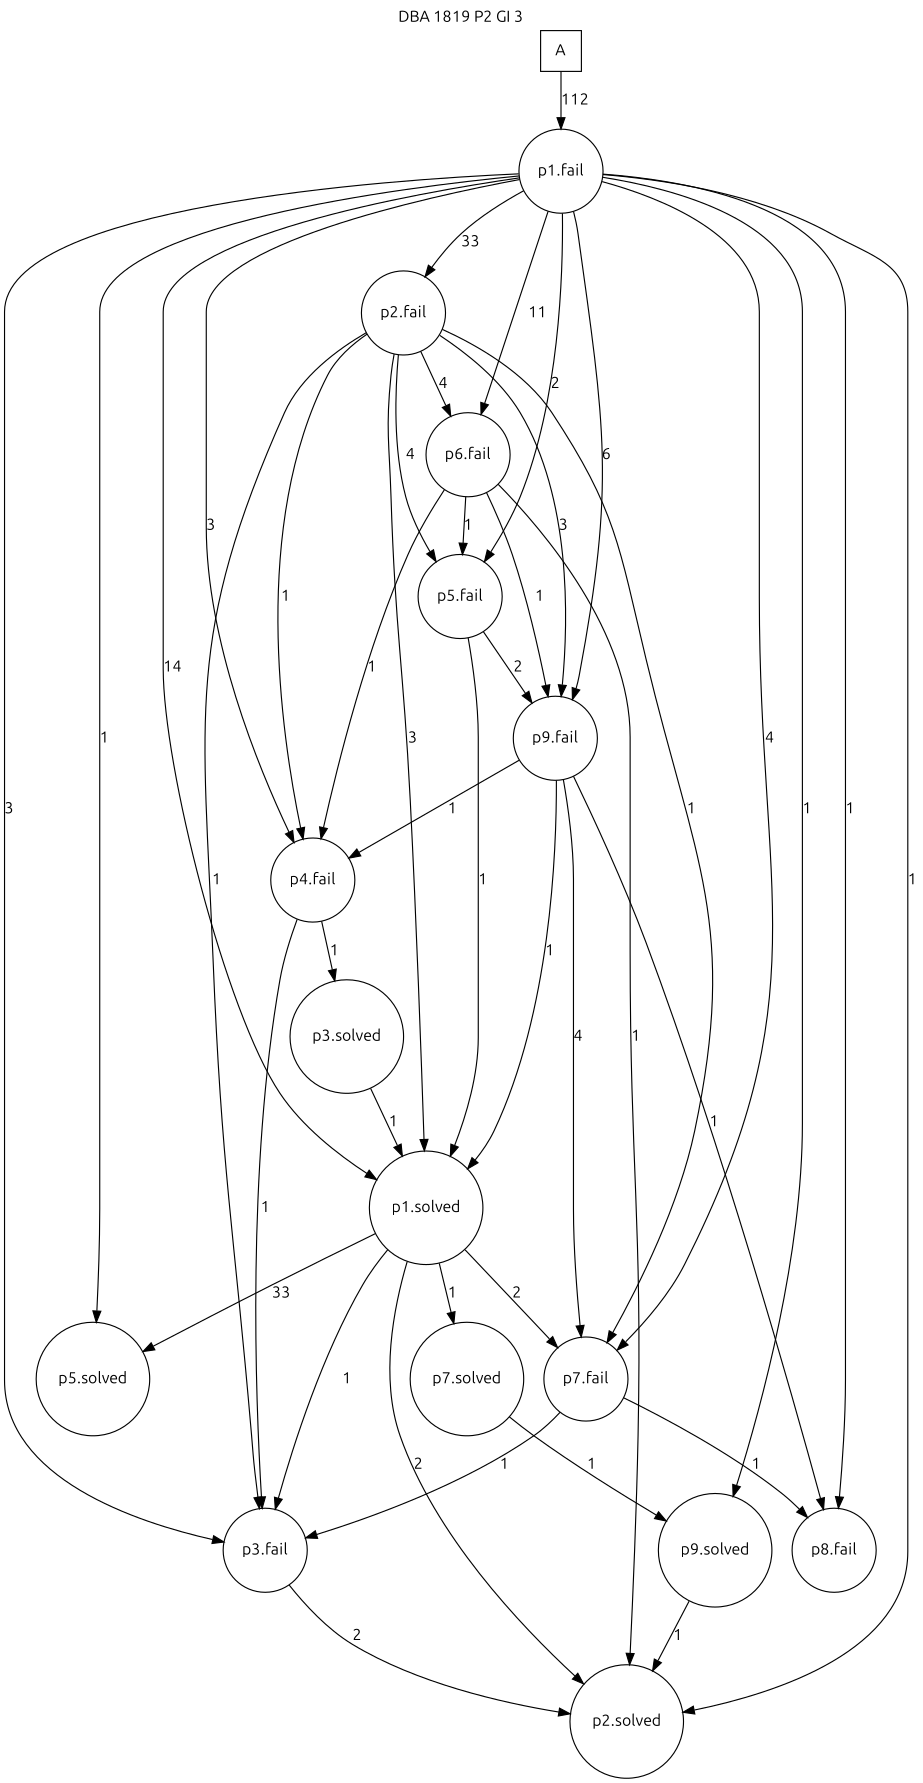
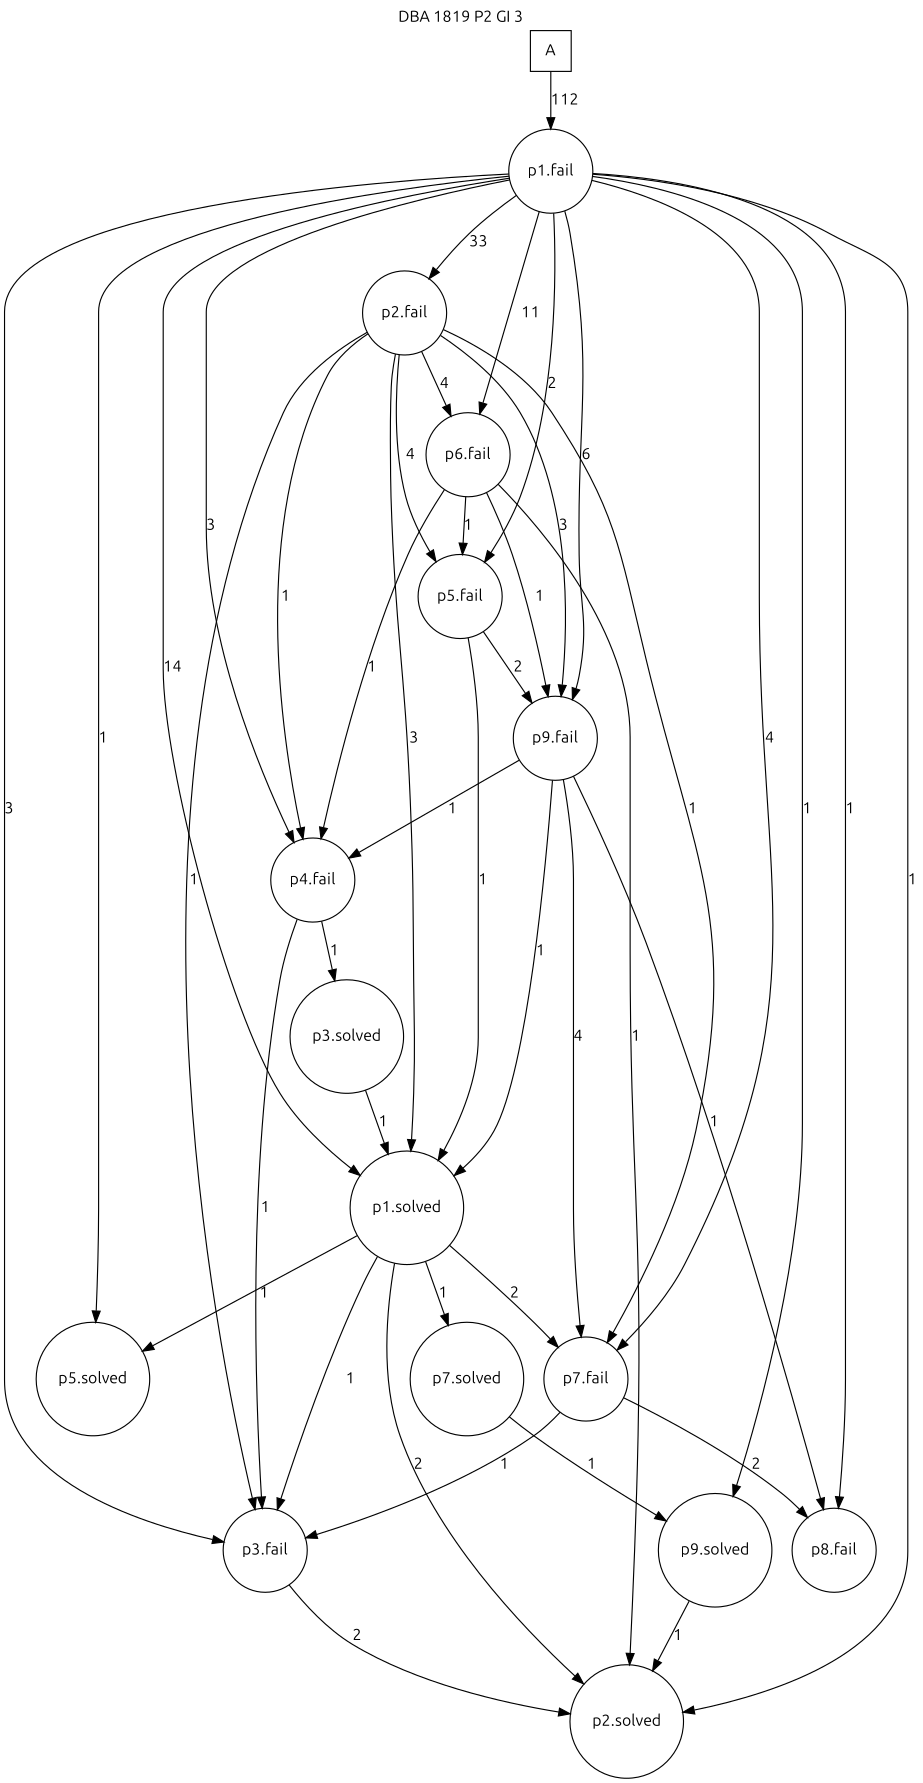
(282, 1293) -> (265, 1293)
(756, 1465) -> (756, 1465)
